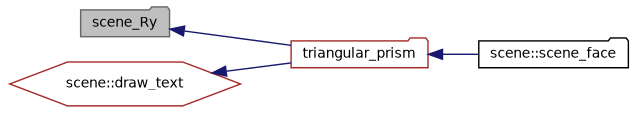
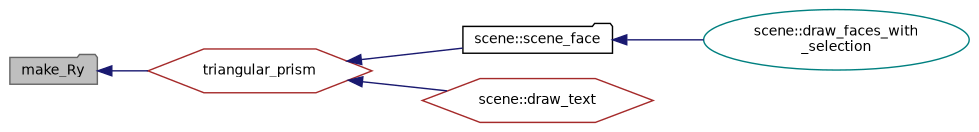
(125, 23) -> (54, 71)
none -> (836, 40)
(360, 54) -> (260, 71)
(259, 67) -> (405, 86)
